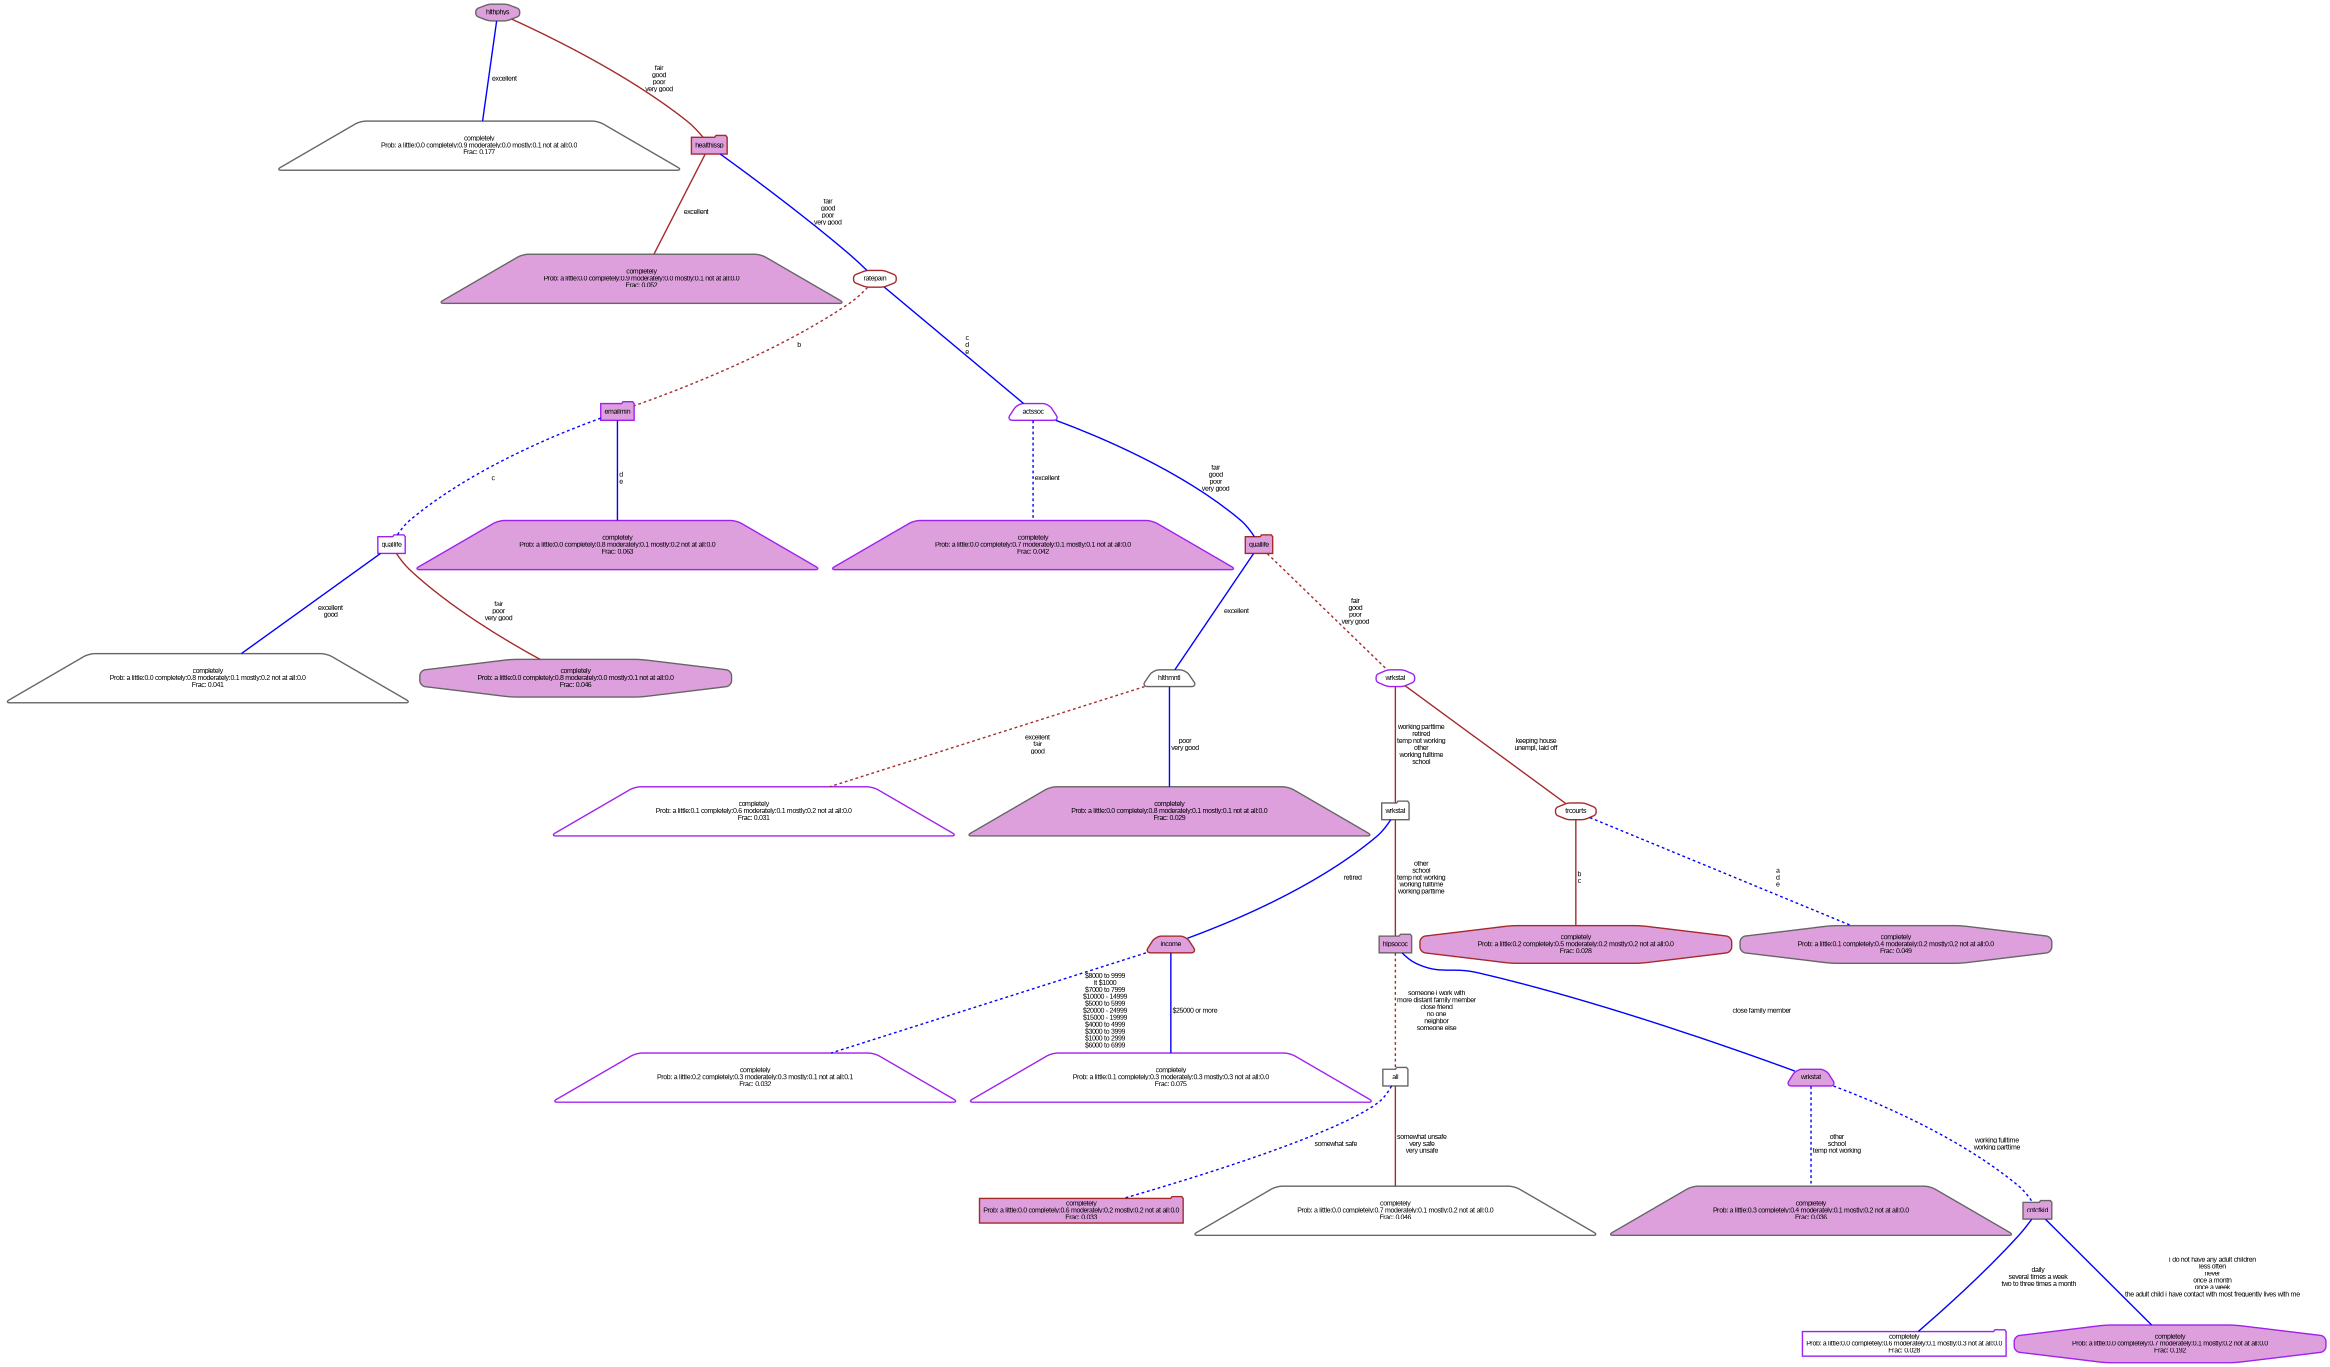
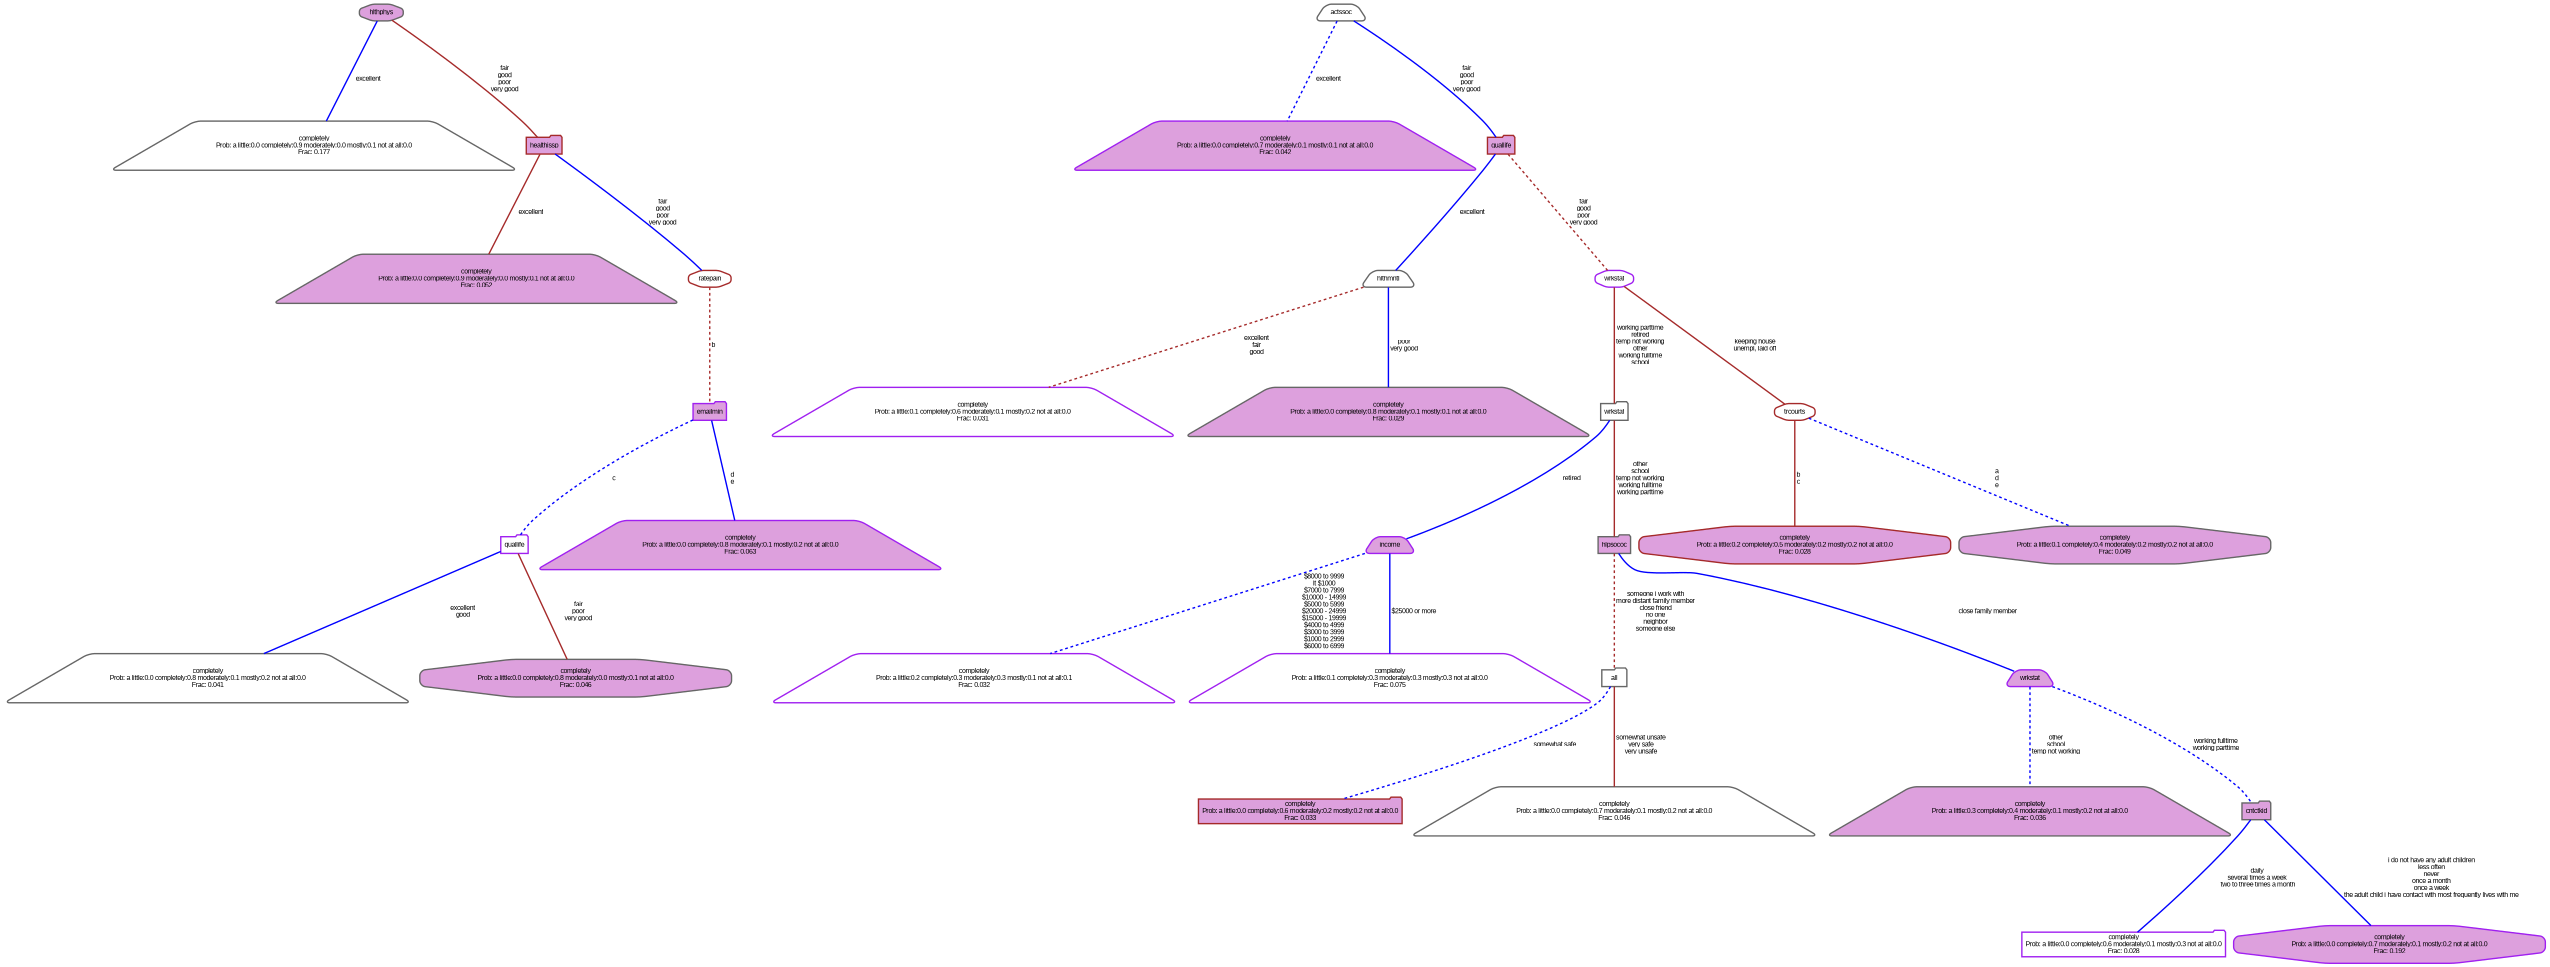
(954, 345) -> none
(1033, 412) -> (1341, 13)
(1171, 944) -> (1390, 545)
